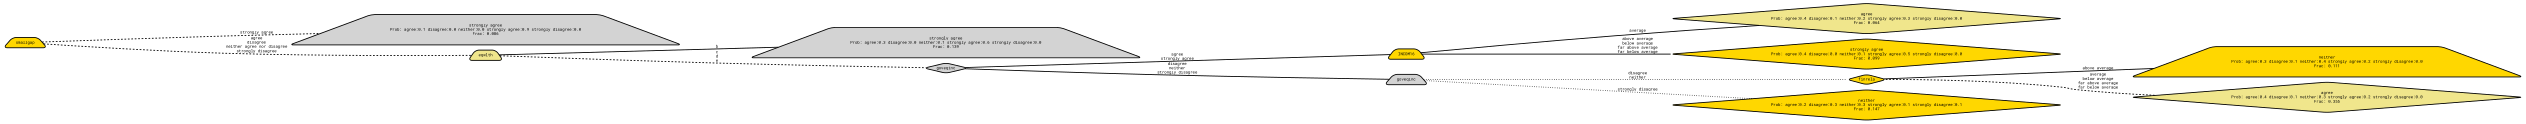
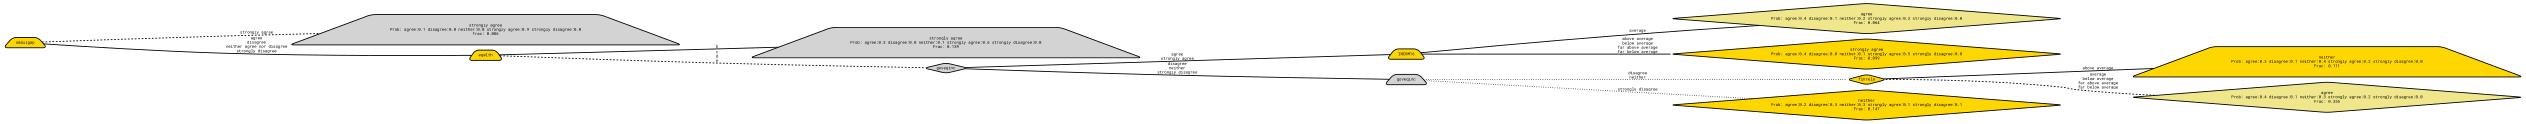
(258, 54) -> (258, 54)
(486, 55) -> (486, 55)
